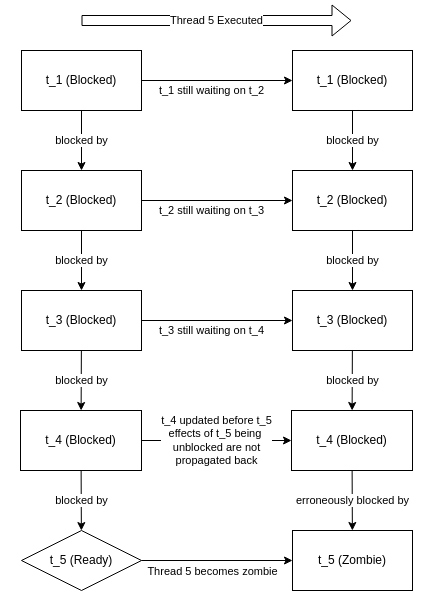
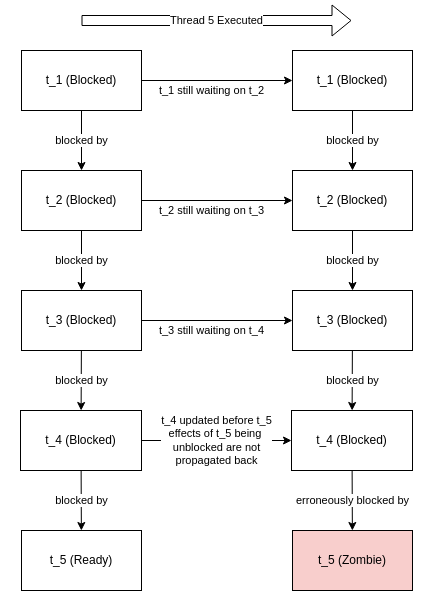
(82, 561) -> (82, 561)
(214, 561) -> none
(353, 561) -> (353, 561)
